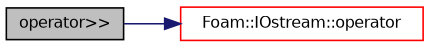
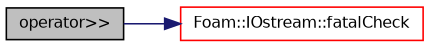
(302, 24) -> (302, 24)
